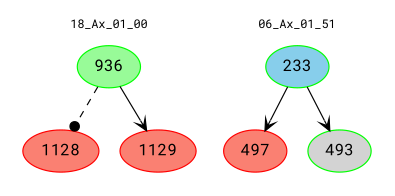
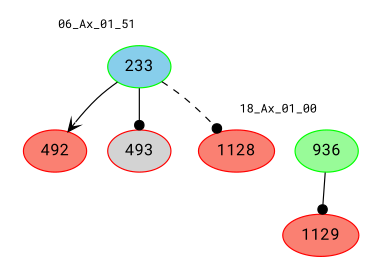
(130, 103) -> (324, 189)
(316, 104) -> (139, 104)
(87, 105) -> (198, 109)
(255, 151) -> (55, 151)
(340, 151) -> (139, 151)
